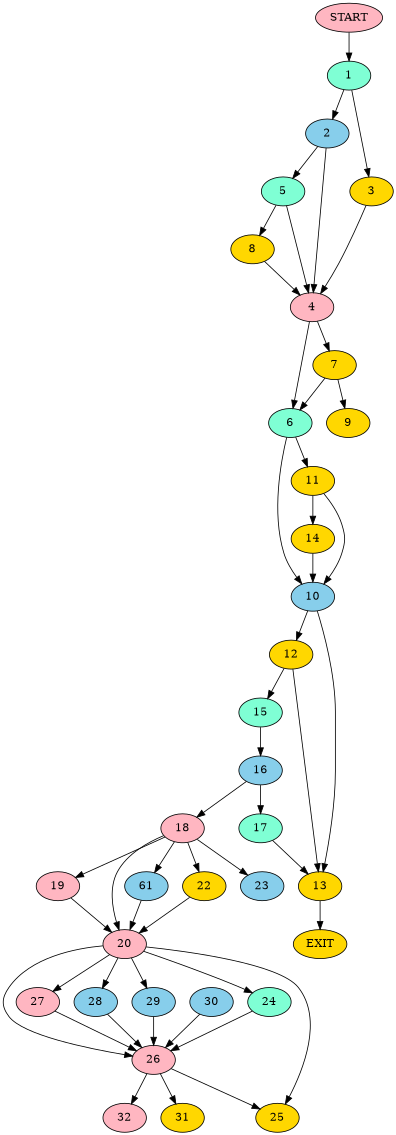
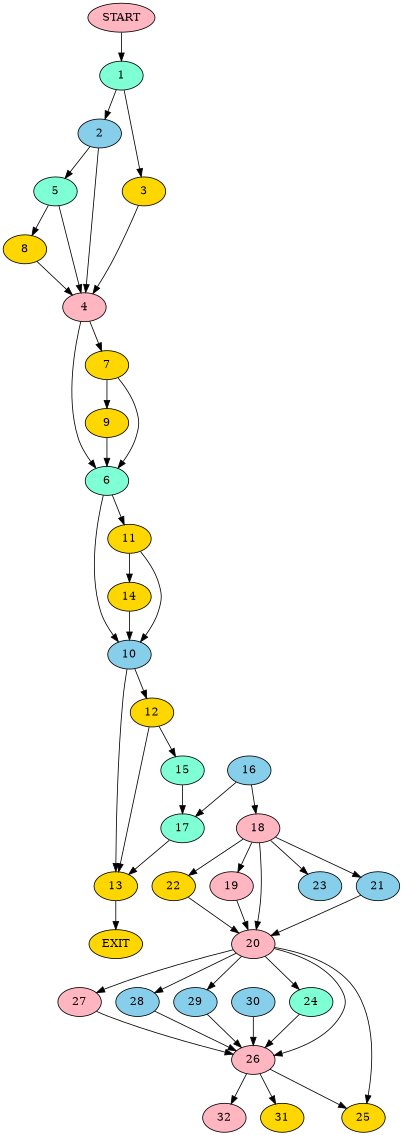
none -> (107, 448)
(261, 737) -> (183, 795)
(146, 886) -> (378, 886)
